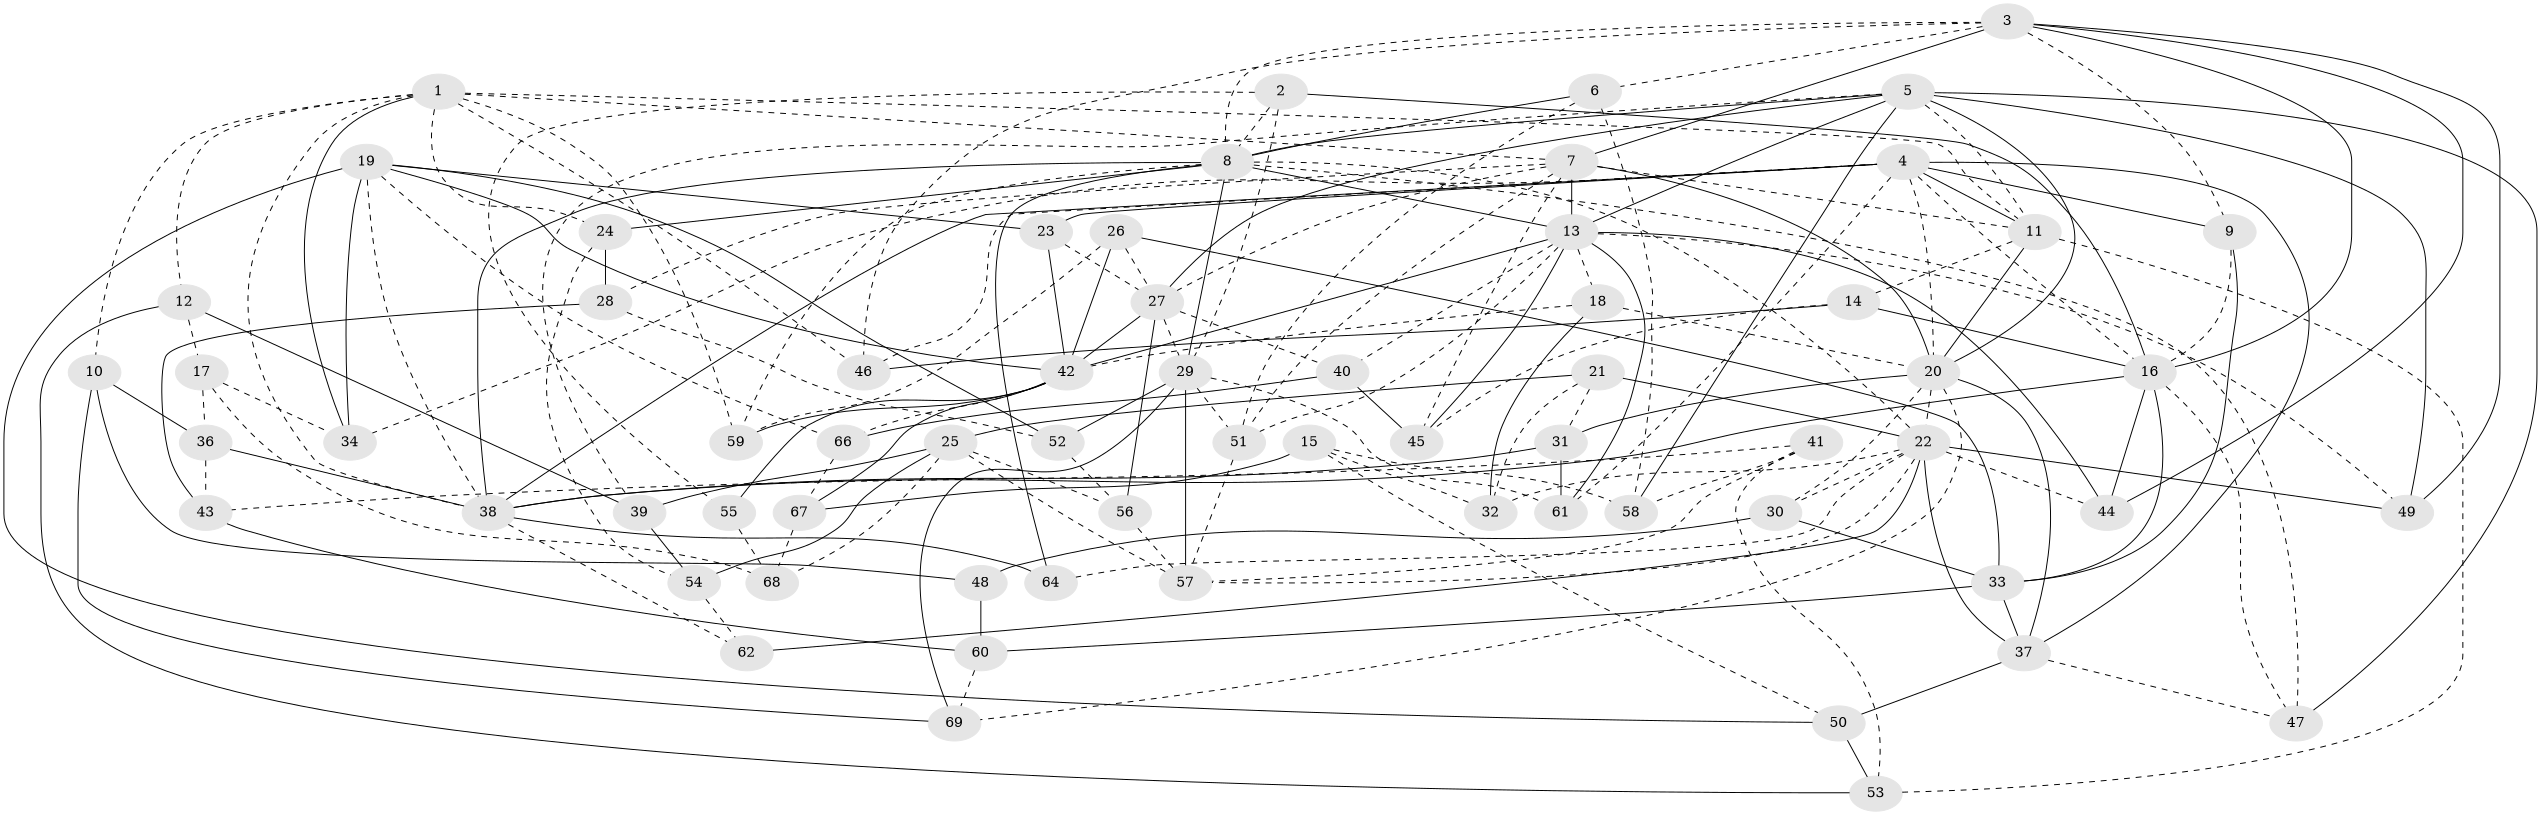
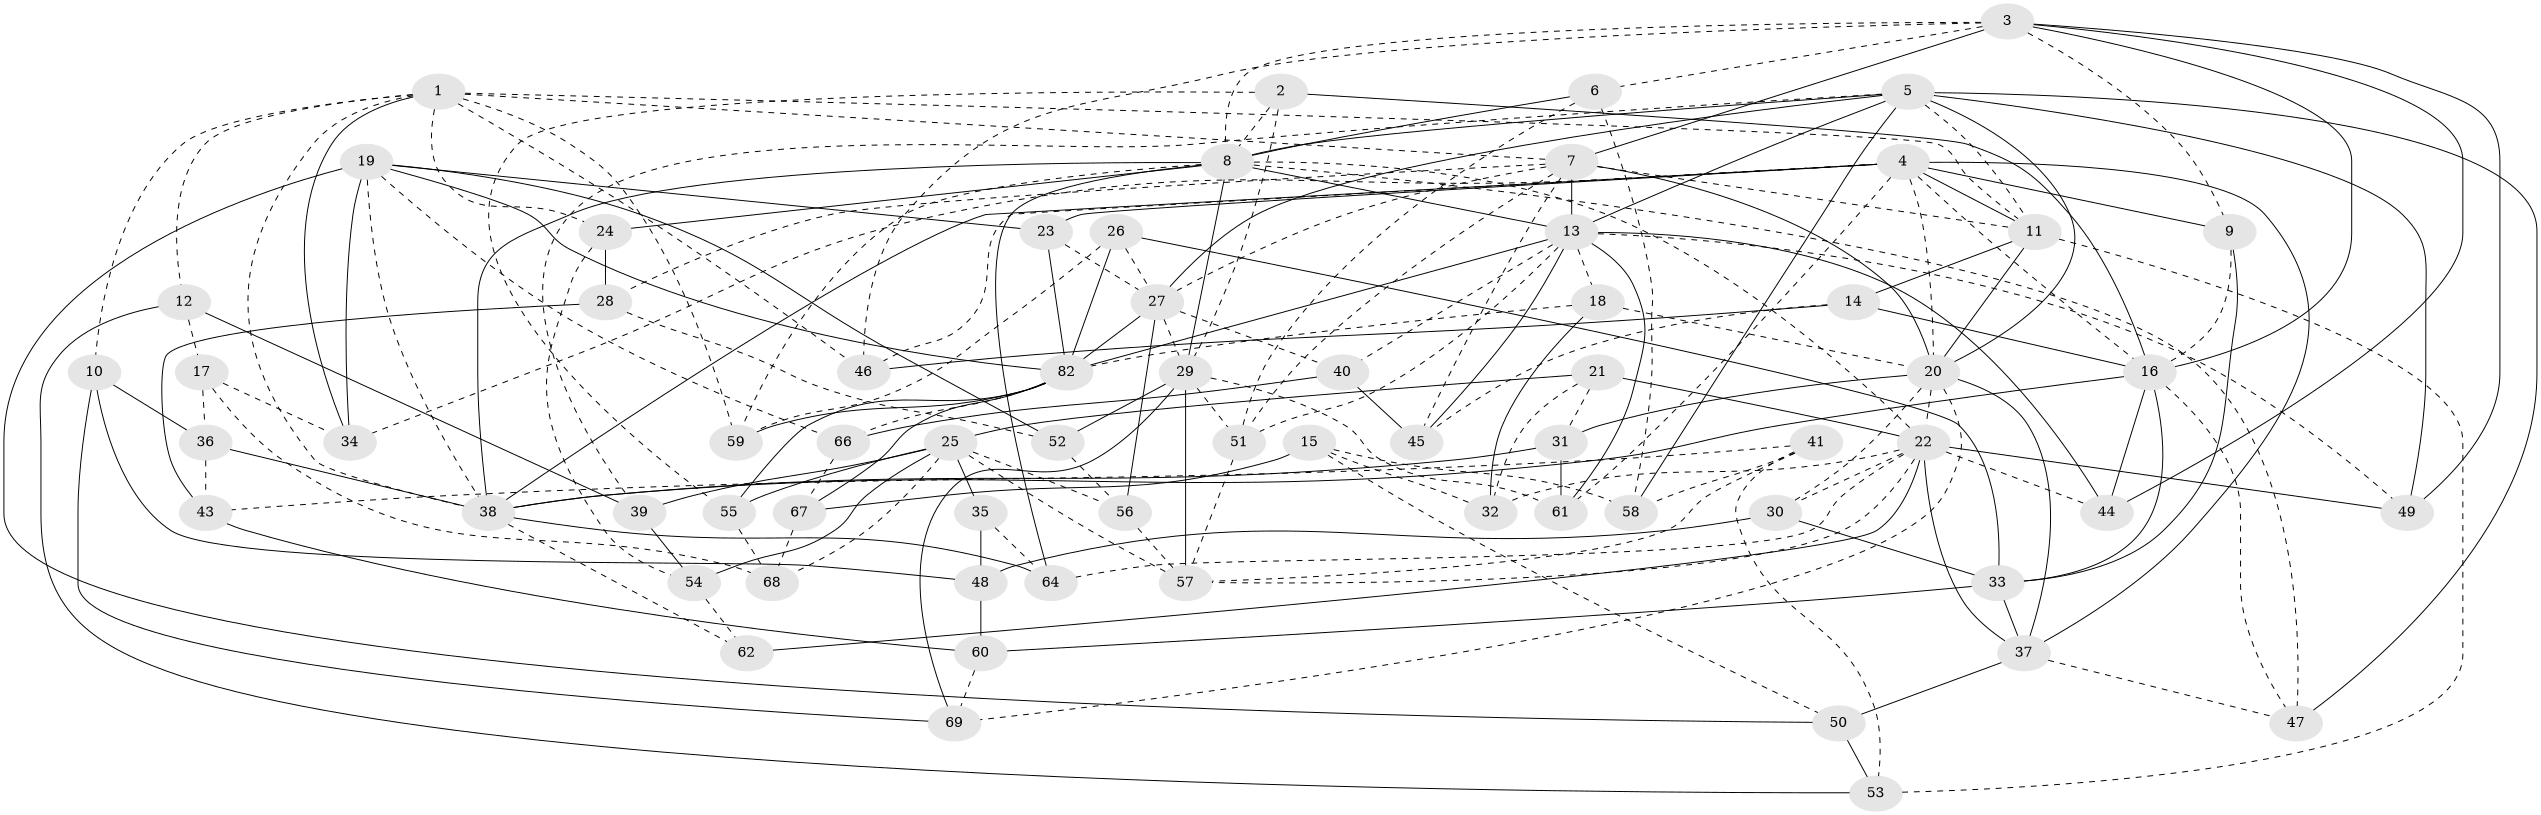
(1958, 262) -> (1958, 262)
(1067, 372) -> (1067, 372)
none -> (837, 472)
none -> (981, 513)
